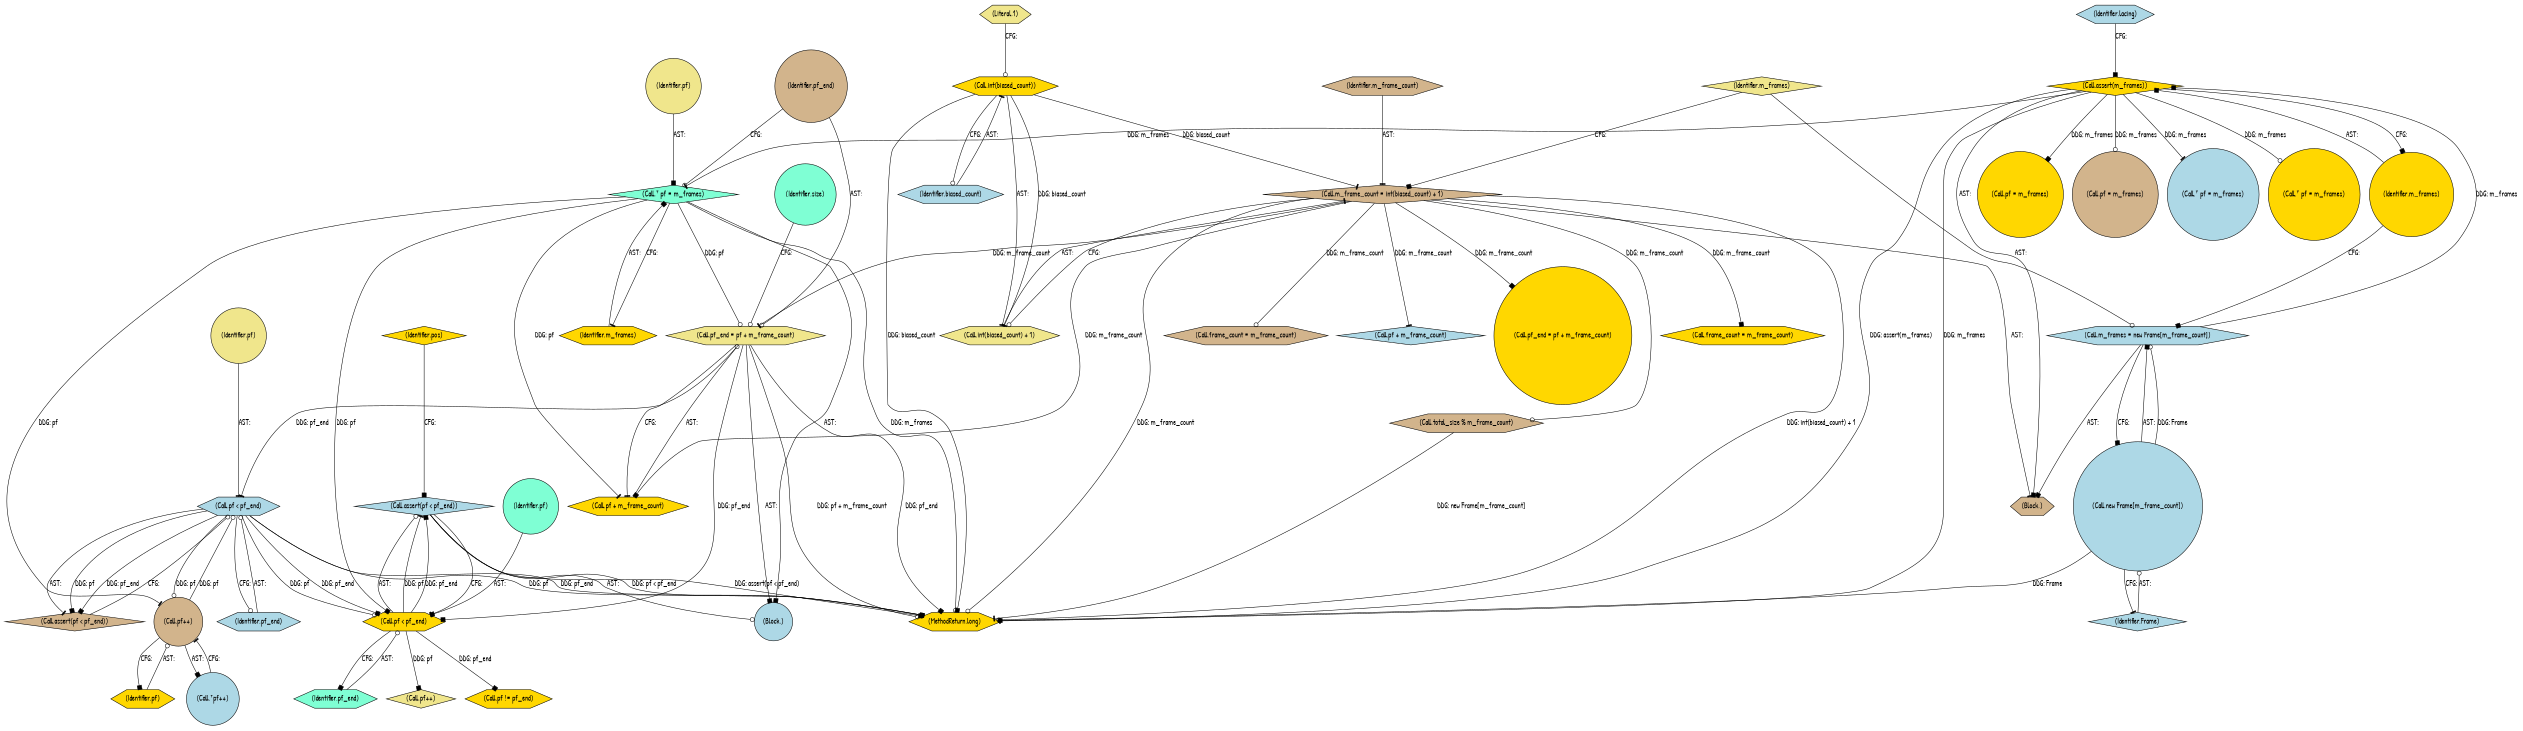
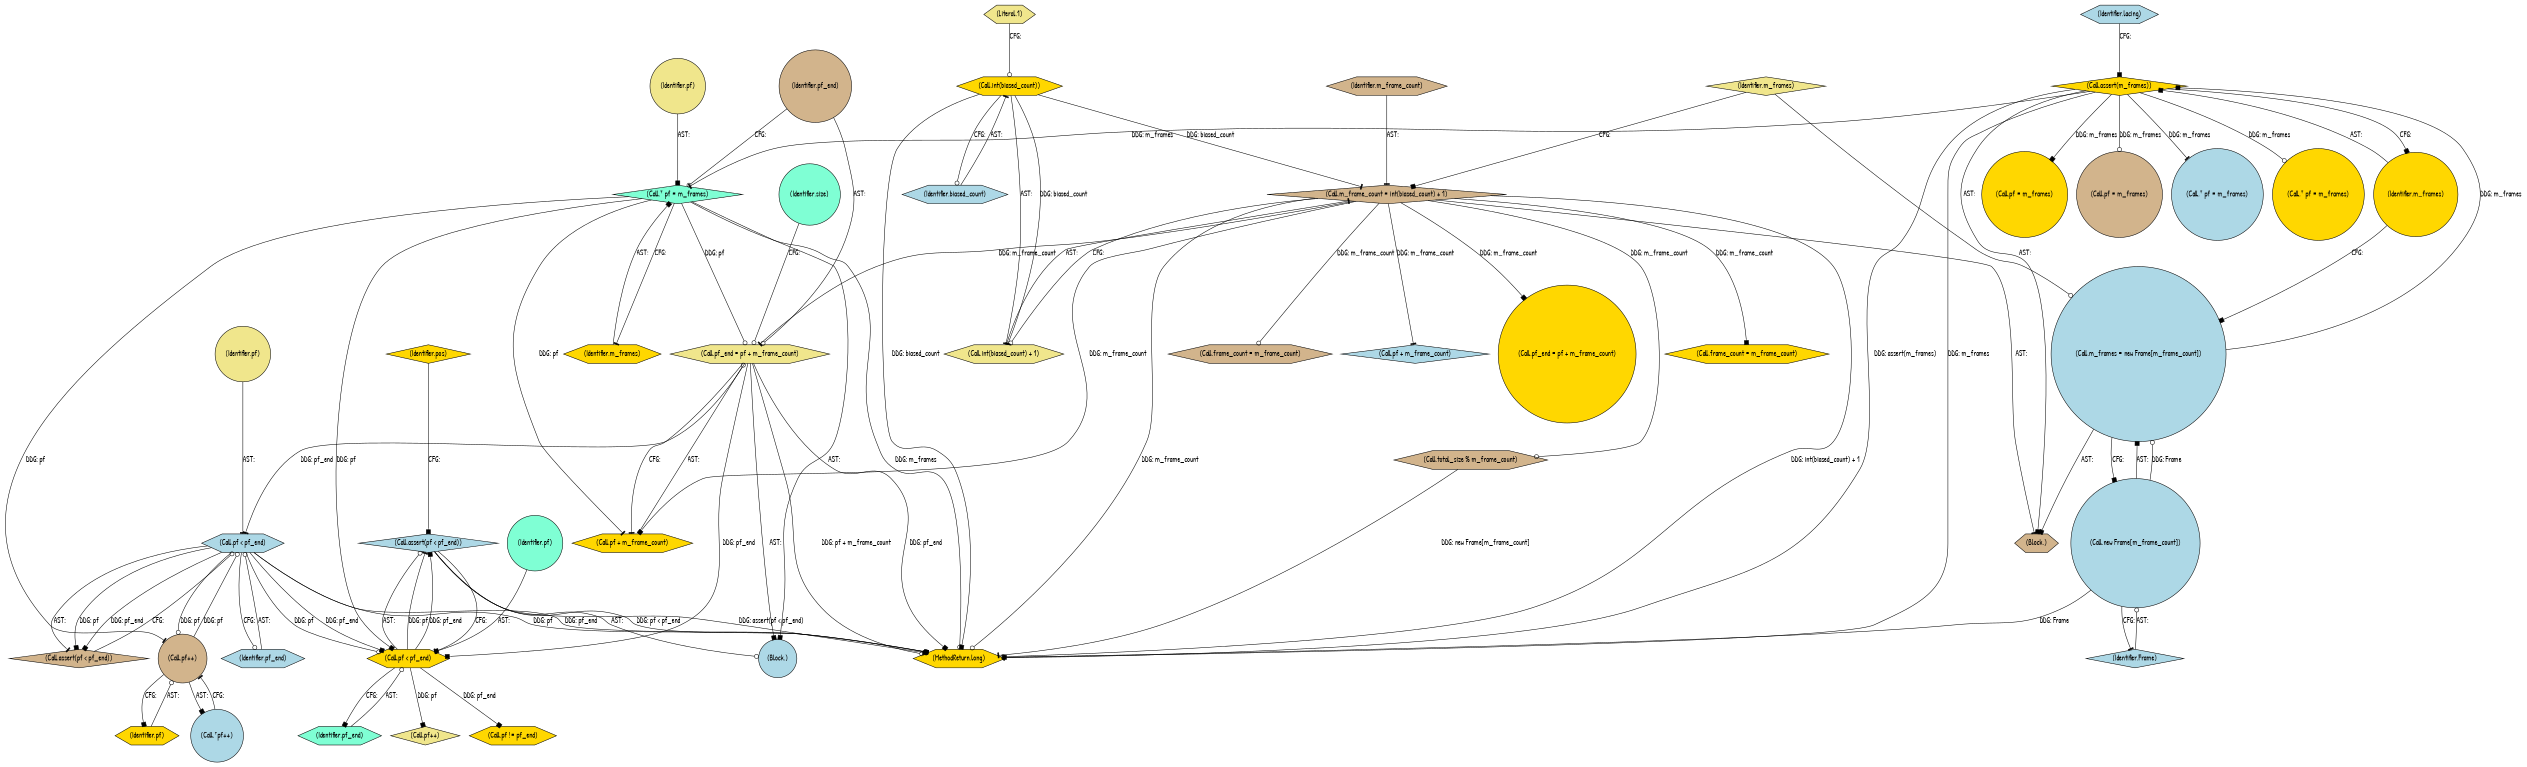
(2148, 336) -> (2139, 354)
